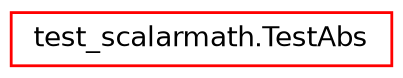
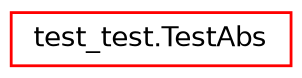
(202, 39) -> (151, 39)
